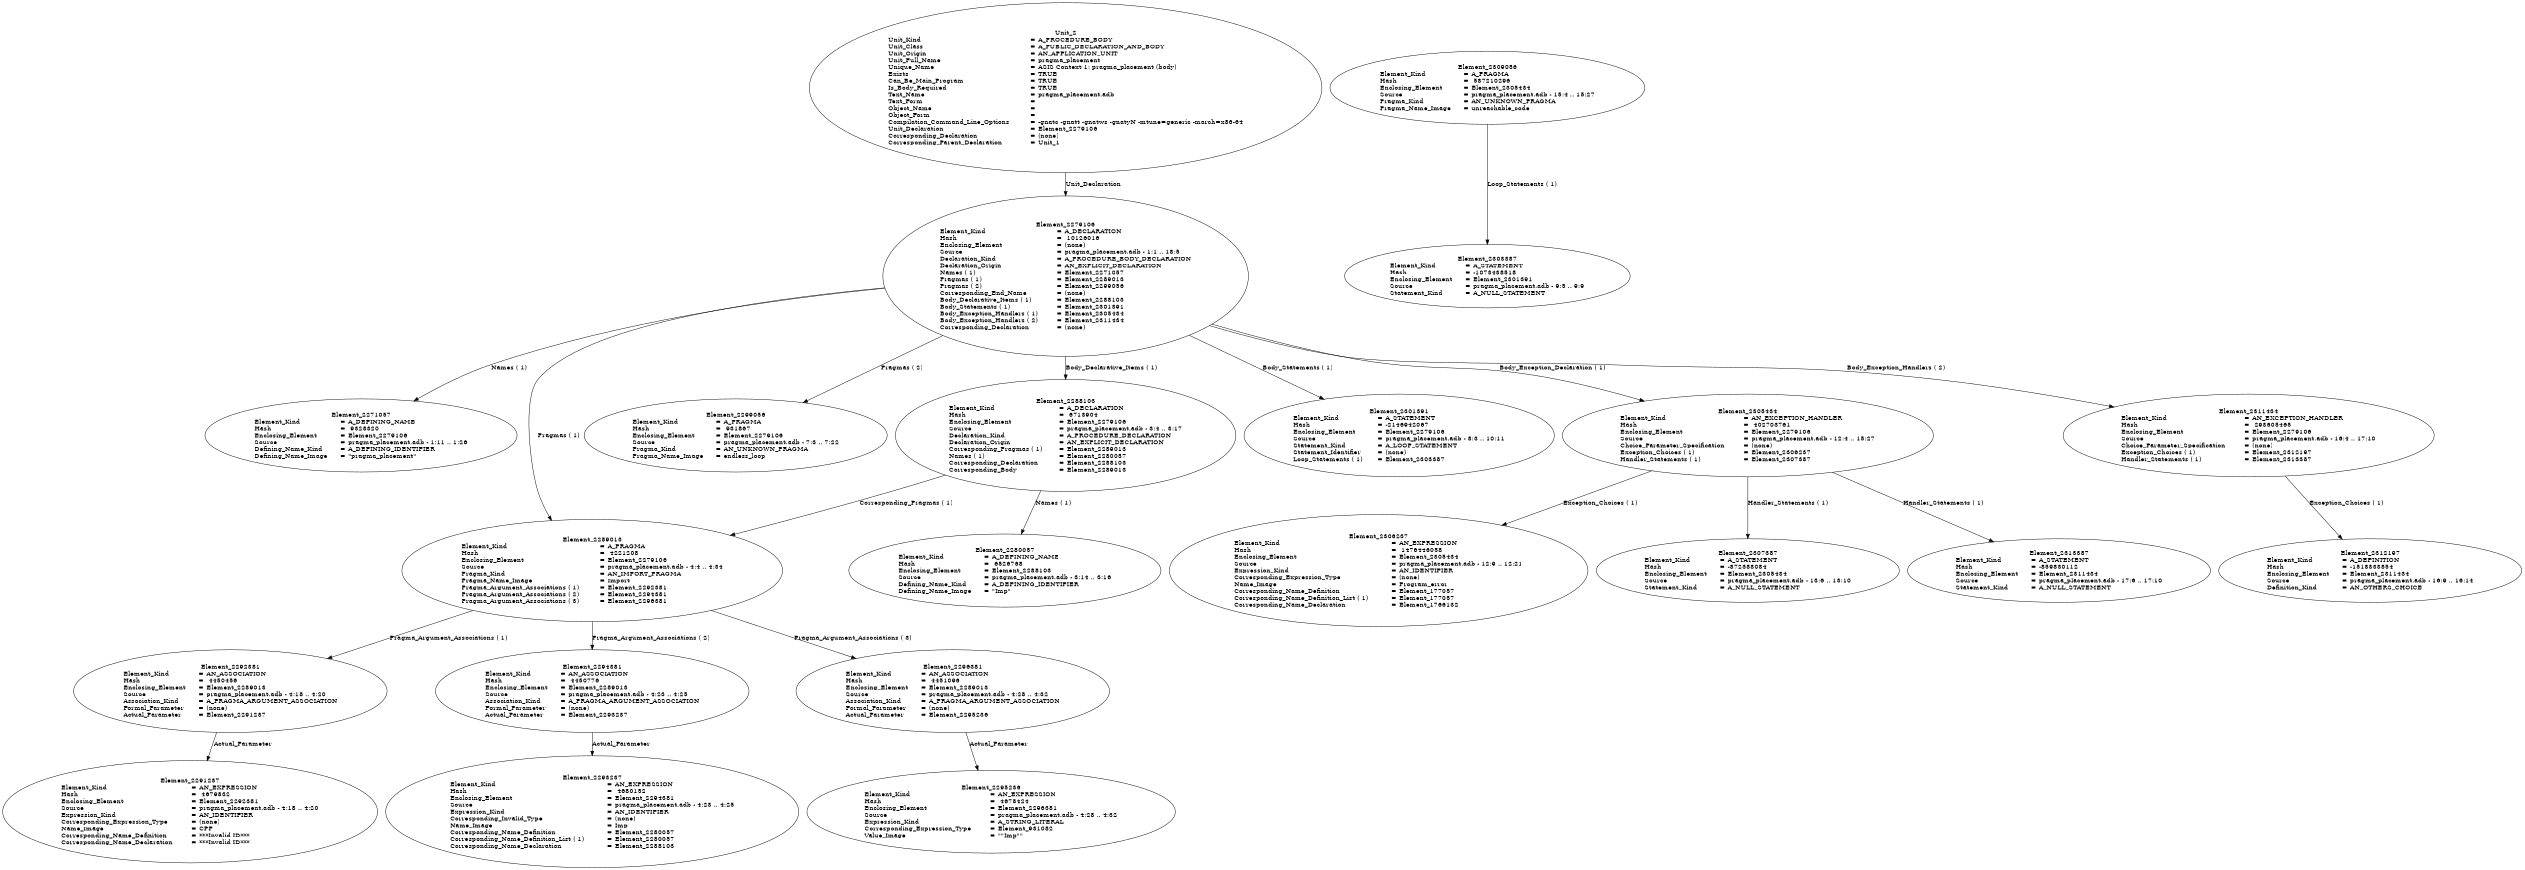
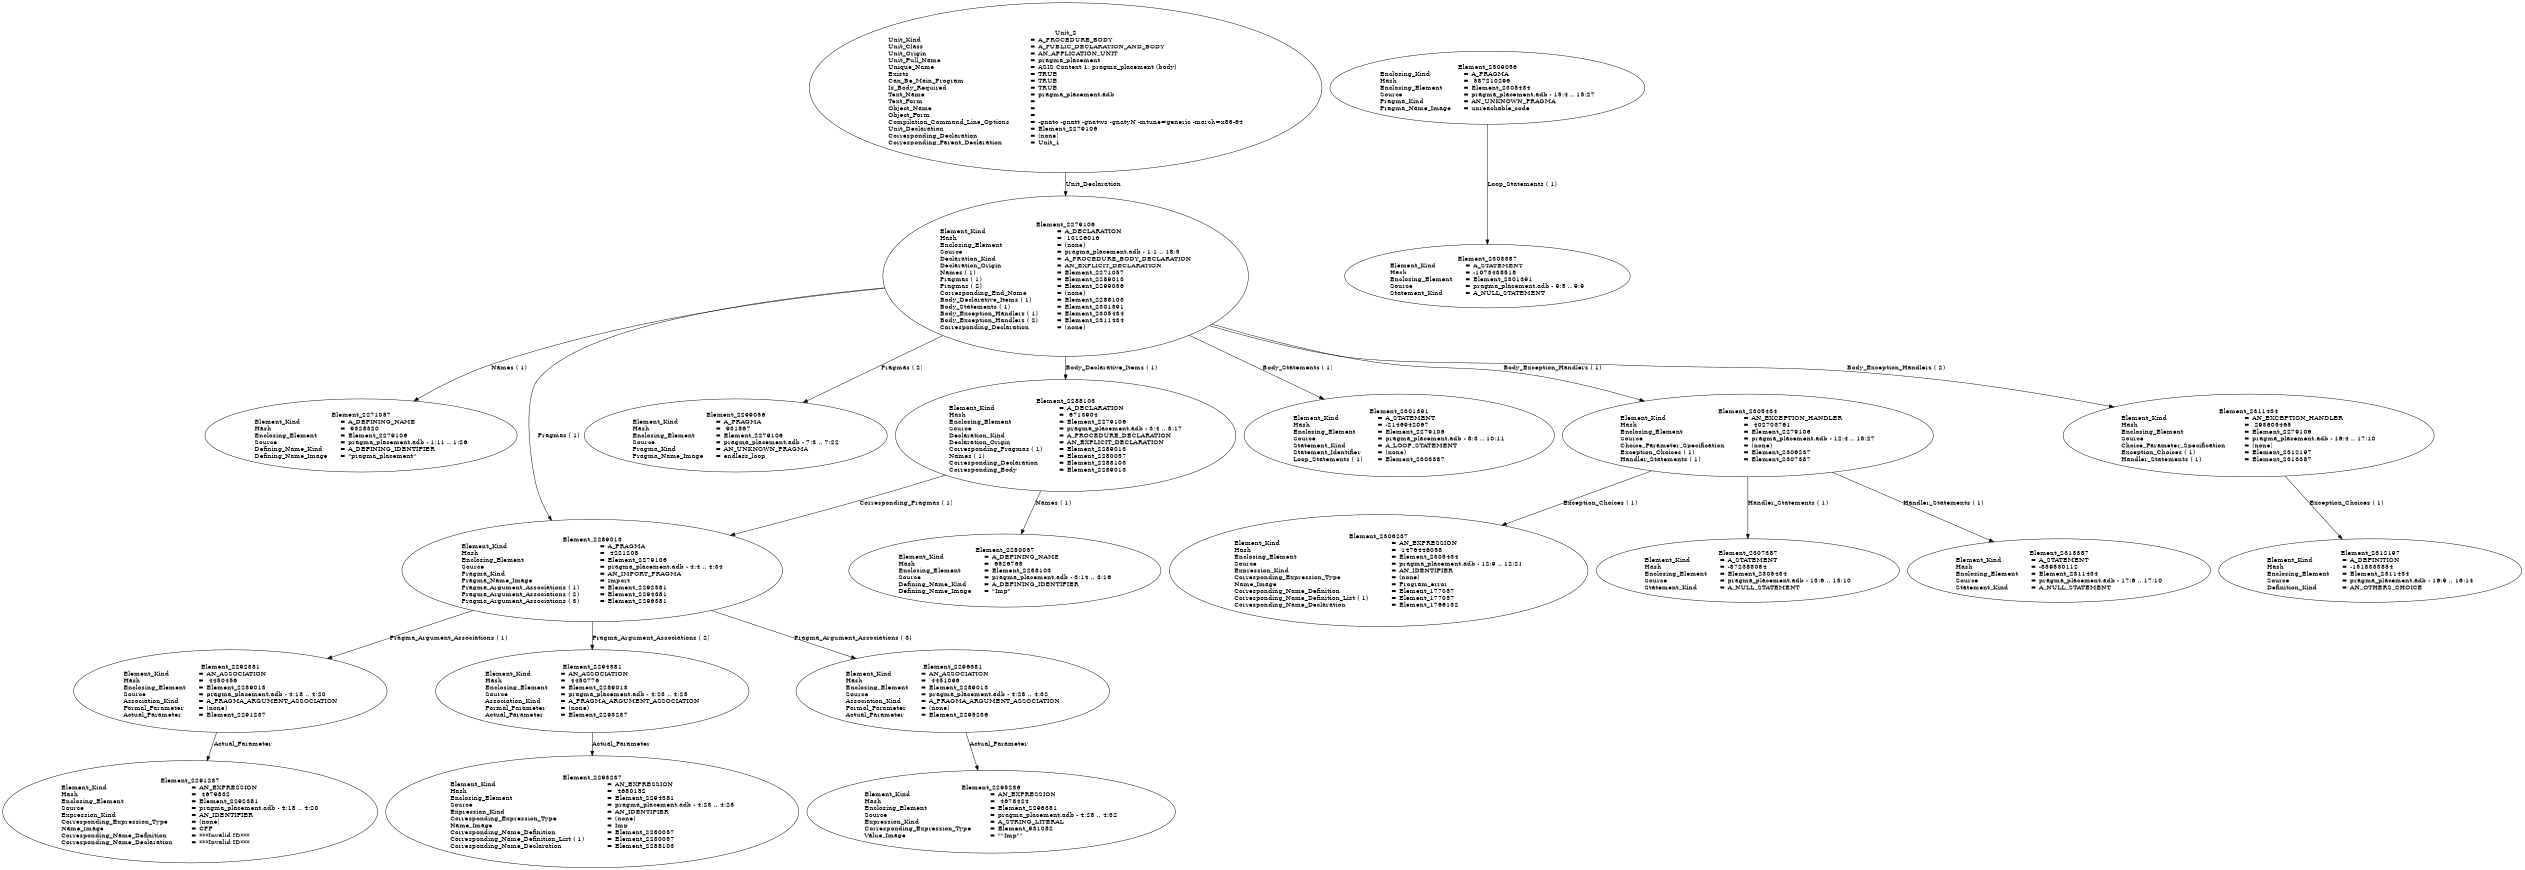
(1407, 74) -> (1409, 74)
(1553, 368) -> (1553, 368)
(505, 819) -> (512, 819)
